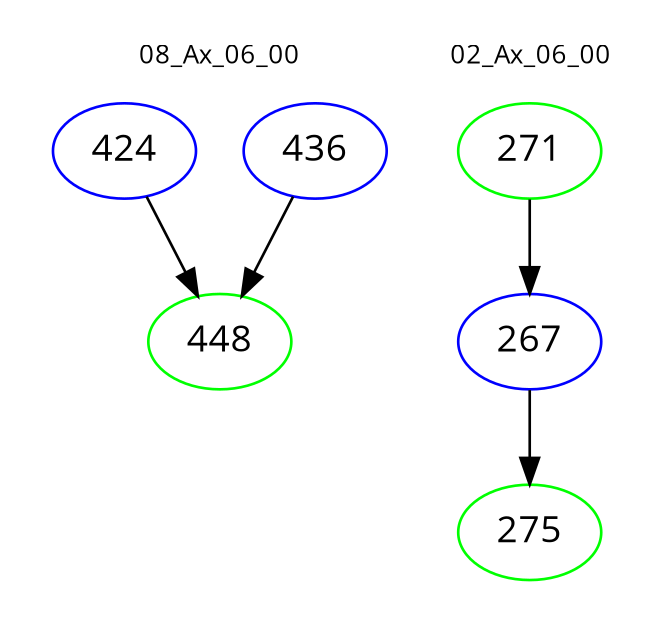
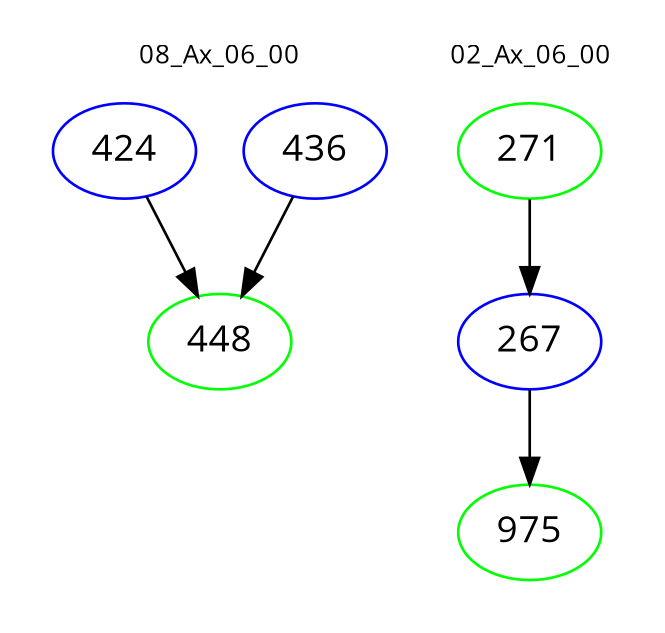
(530, 532) -> (530, 532)
